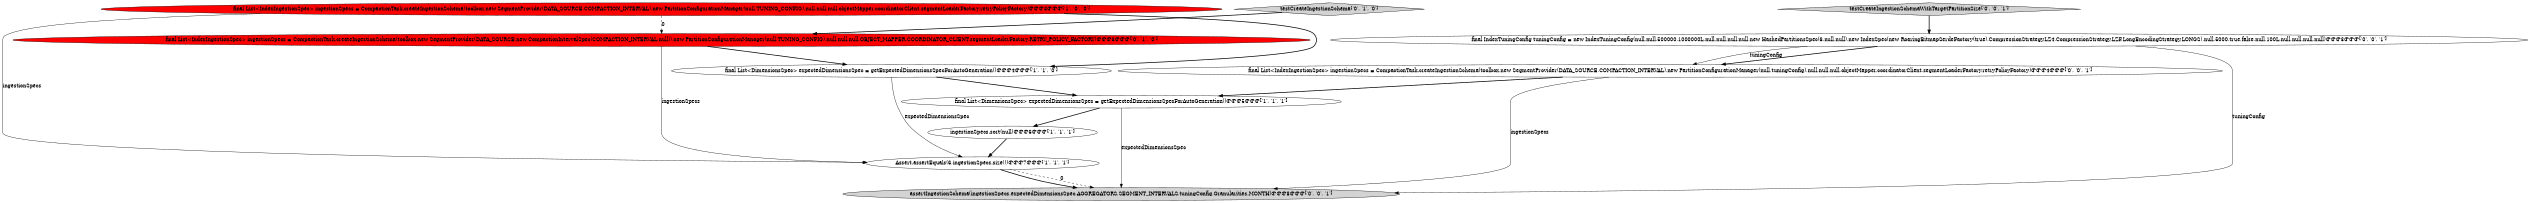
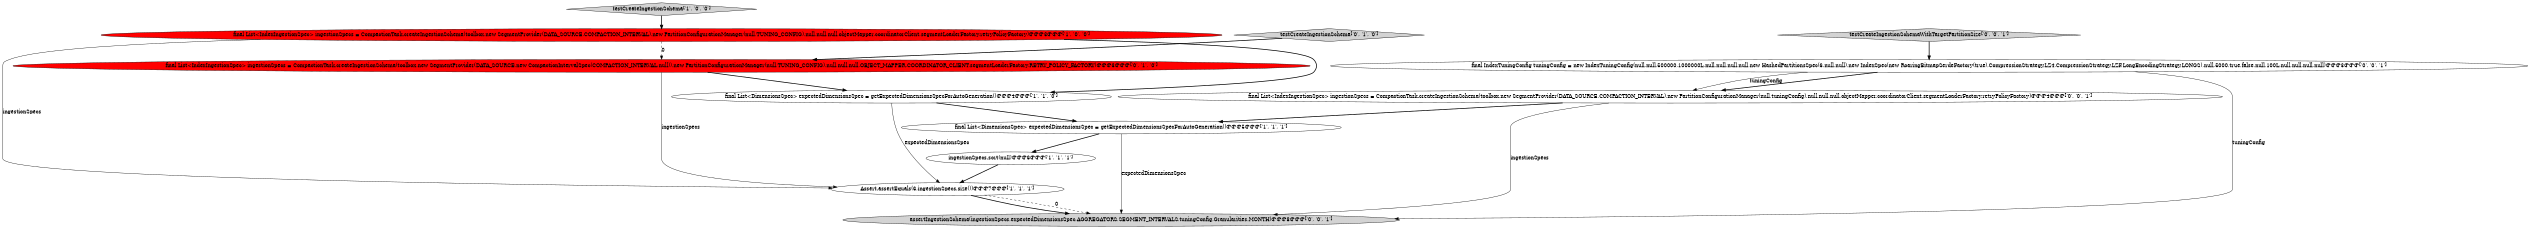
none -> (662, 9)
